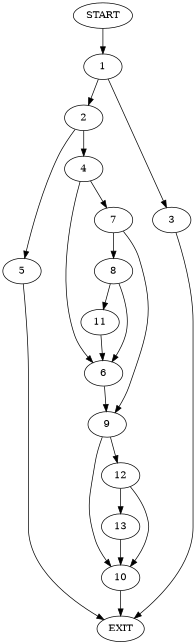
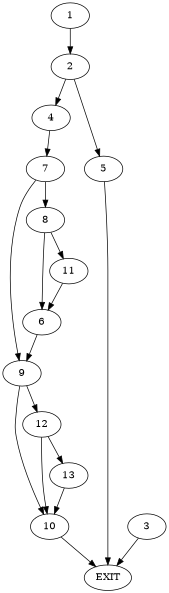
(103, 16) -> none
(136, 140) -> none
(66, 271) -> none
